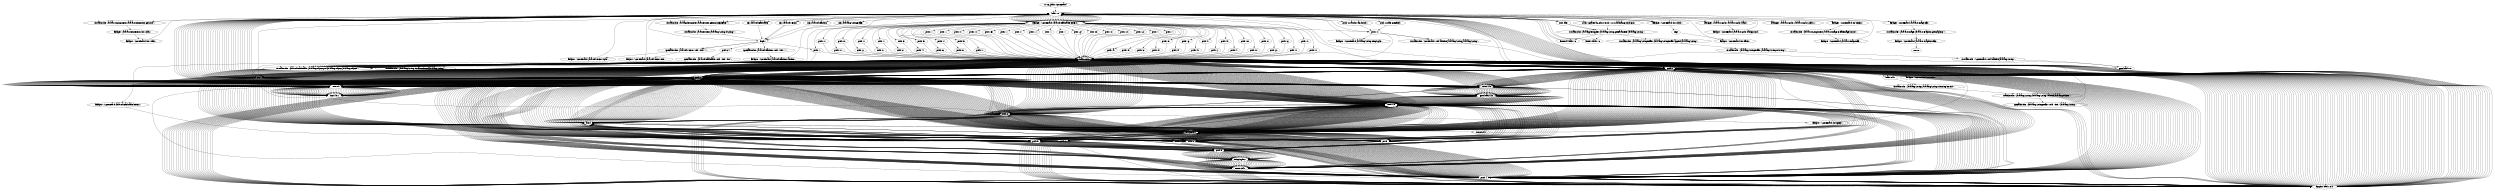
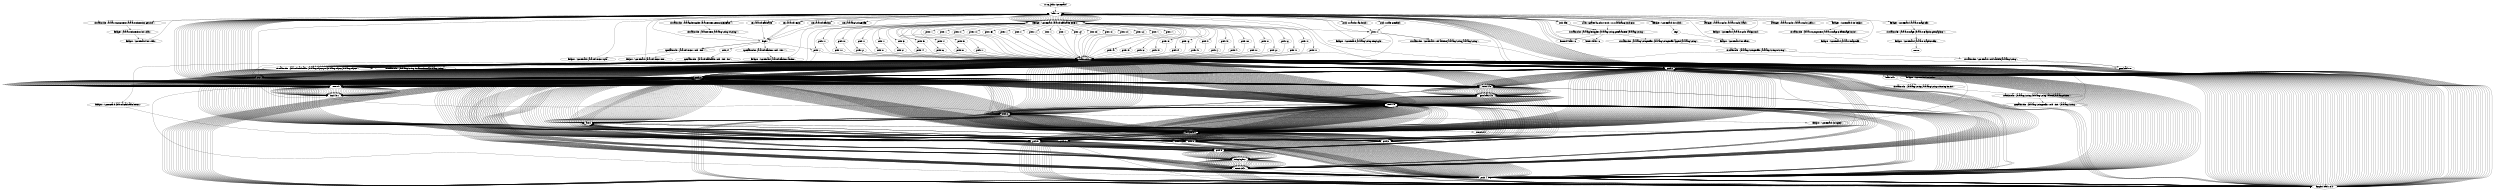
(1385, 141) -> (1386, 141)
